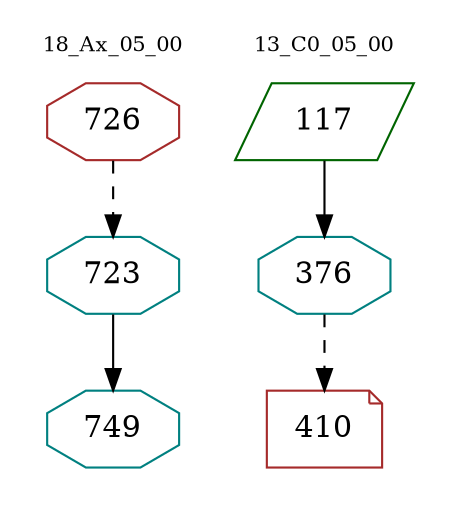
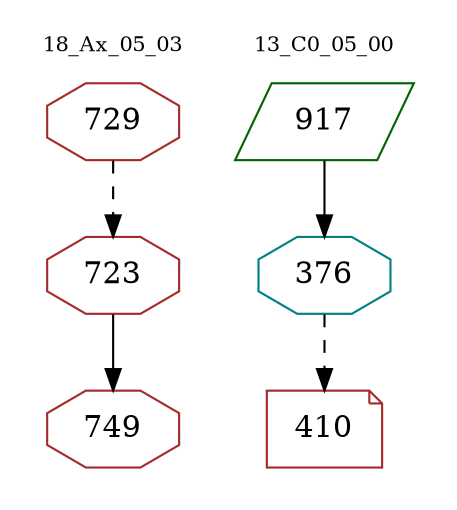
(113, 46) -> (113, 46)
(113, 122) -> (113, 122)
(324, 122) -> (324, 122)
(113, 275) -> (113, 275)
(113, 429) -> (113, 429)
